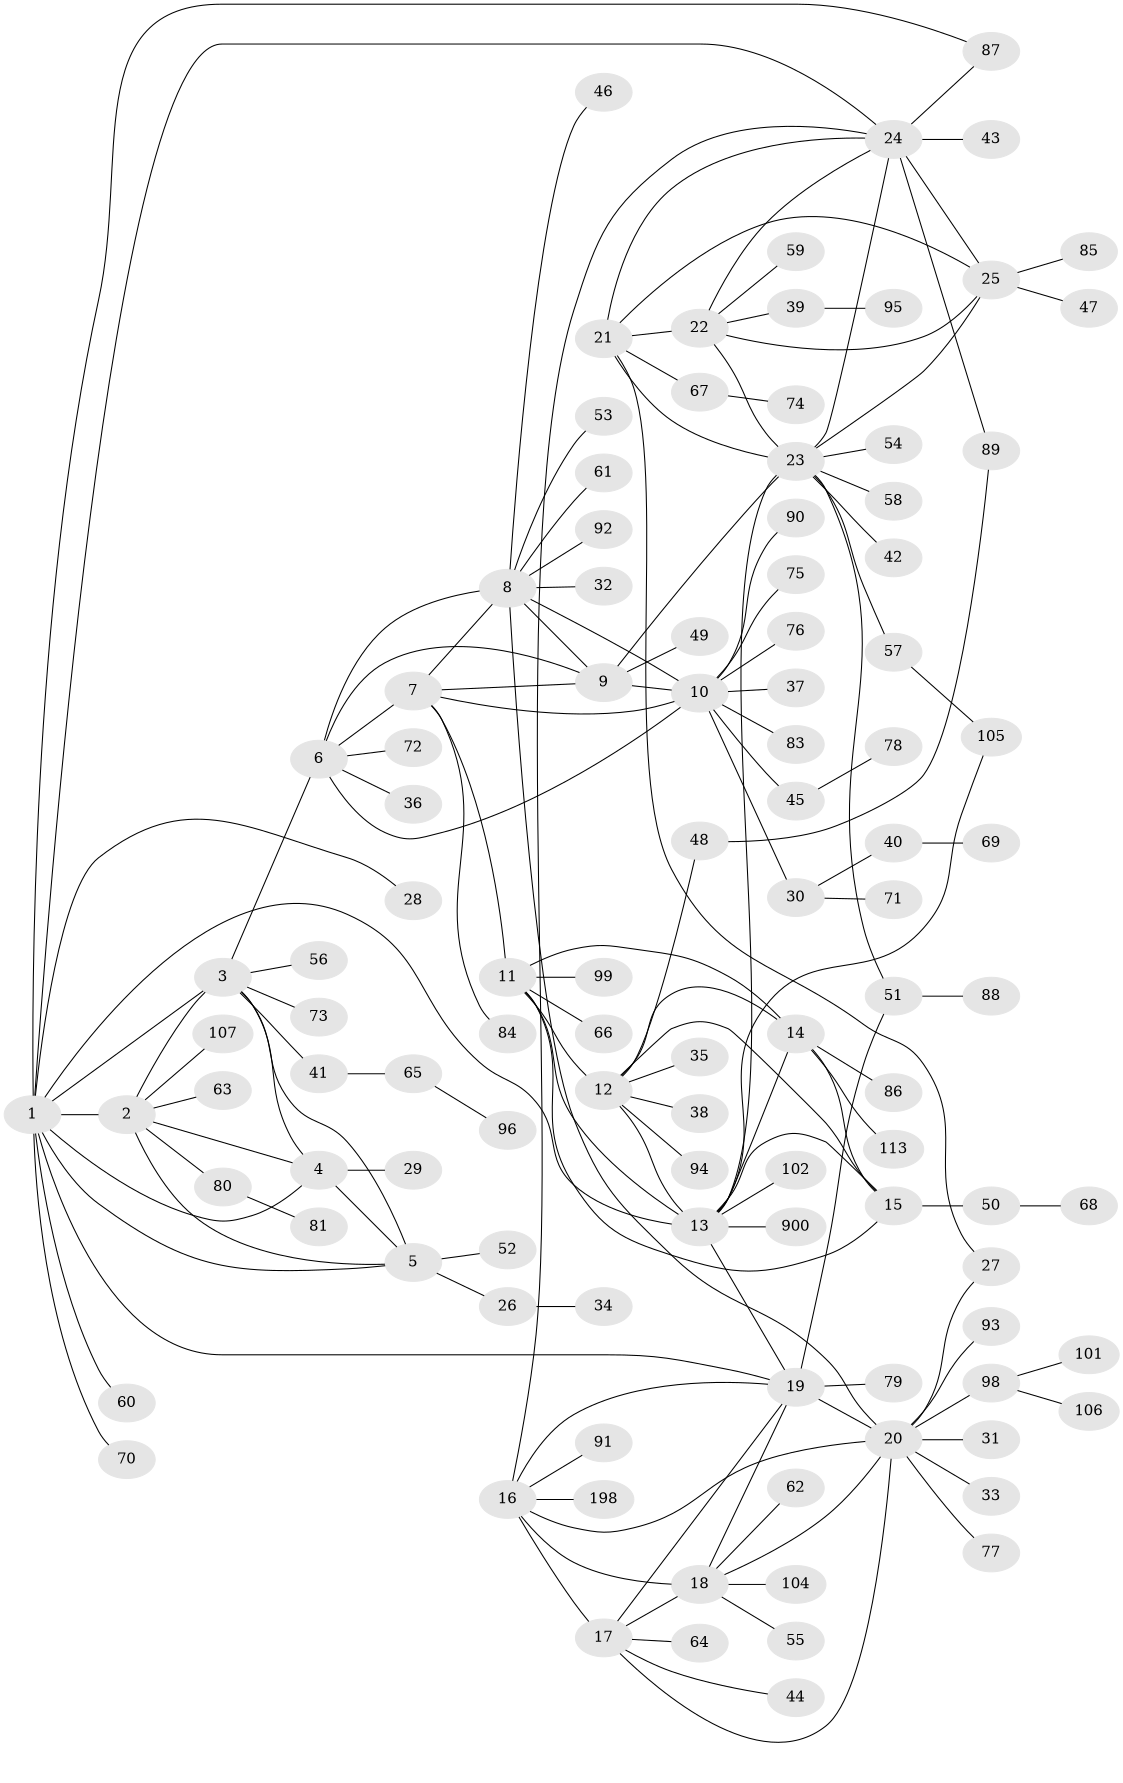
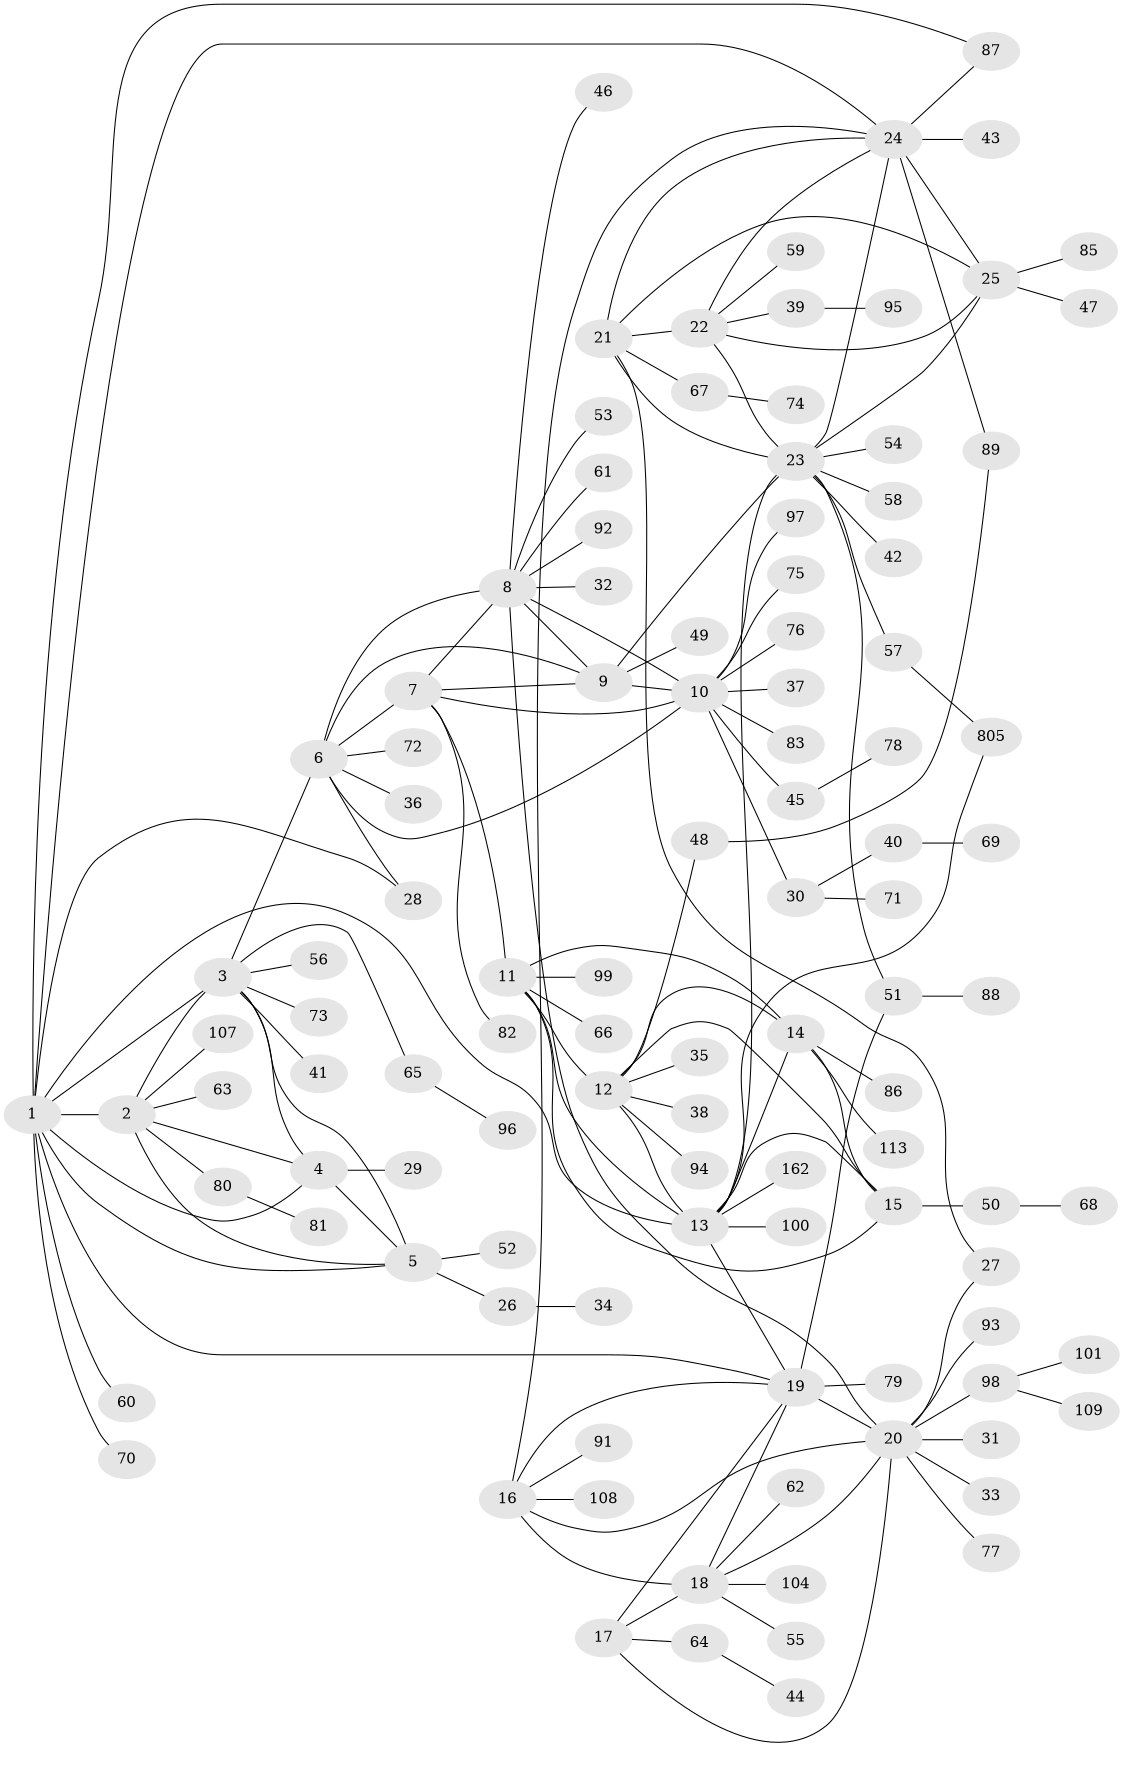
(796, 518) -> (796, 518)
(991, 737) -> (991, 737)
none -> (362, 832)
(508, 1034) -> (508, 1034)
(366, 1074) -> (352, 940)
(796, 1170) -> (796, 1170)
(796, 1227) -> (796, 1227)
(1089, 1411) -> (1089, 1411)
(604, 1500) -> (604, 1500)
(552, 1570) -> none
(695, 1679) -> (748, 1670)
